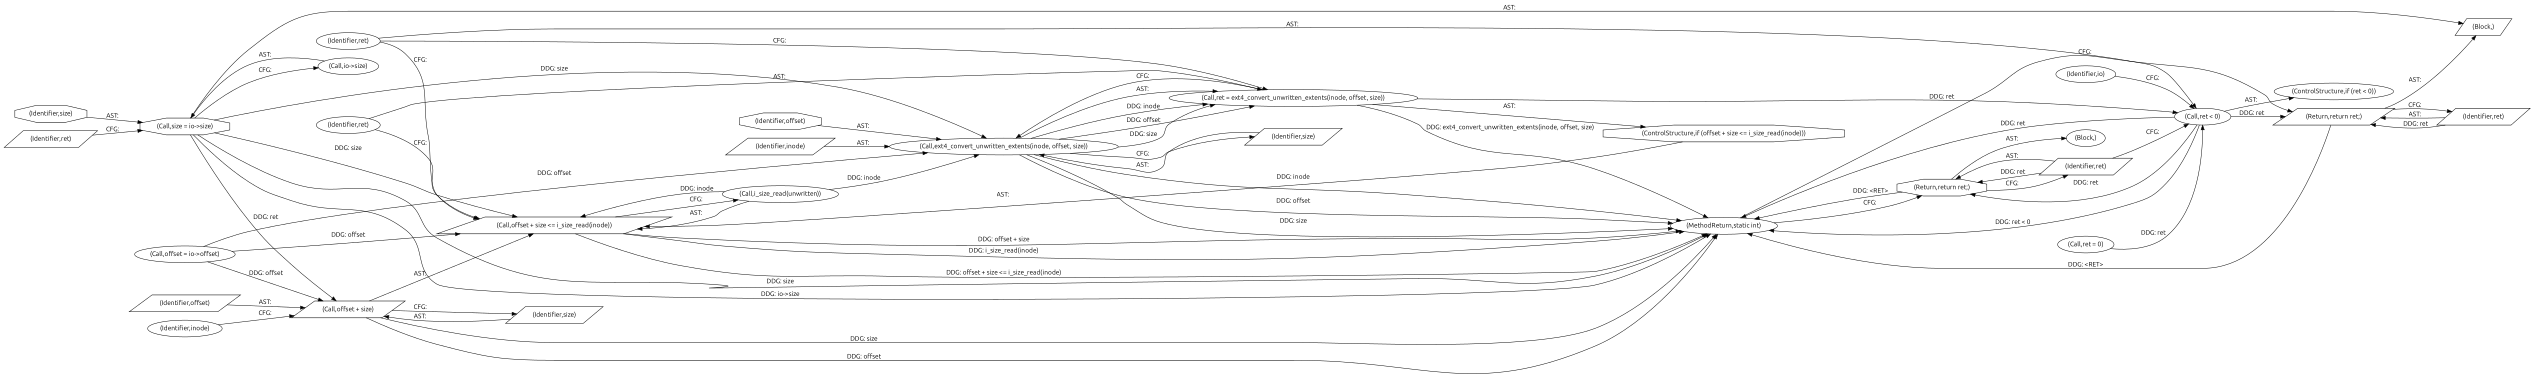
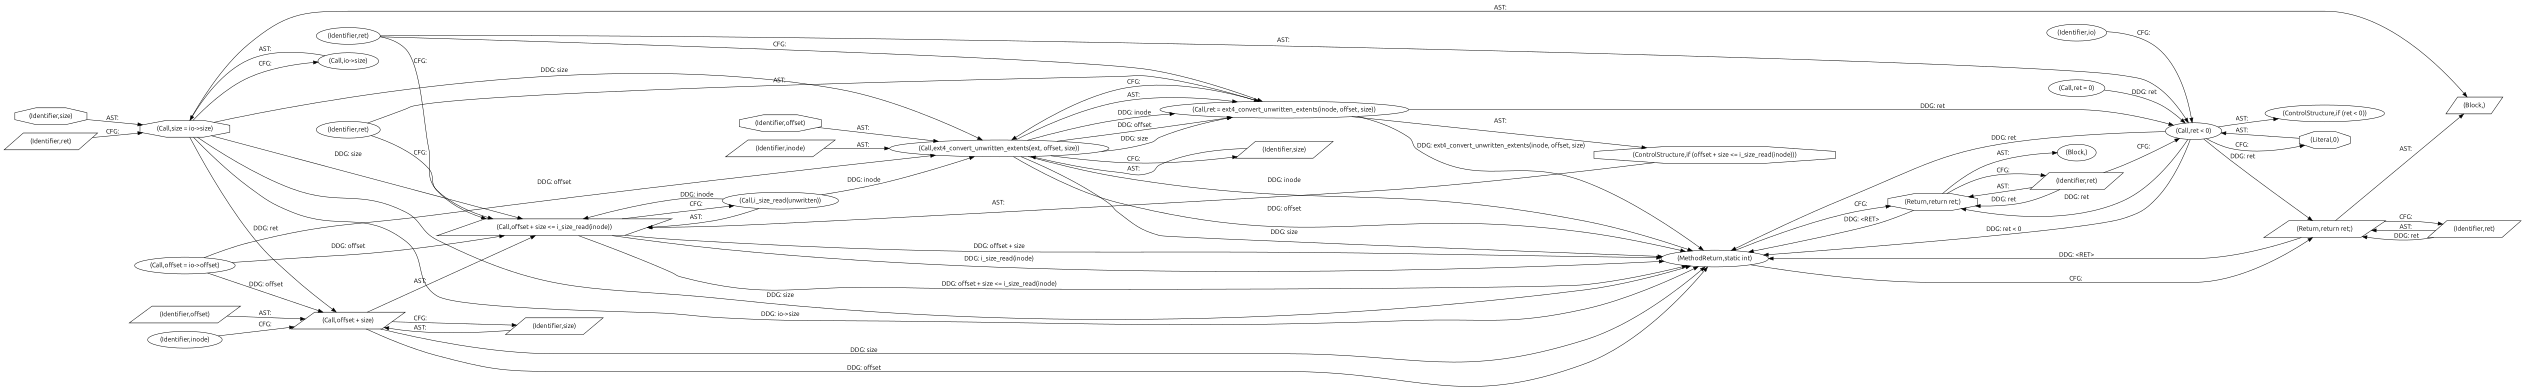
none -> (2325, 140)
(1004, 147) -> (999, 148)
